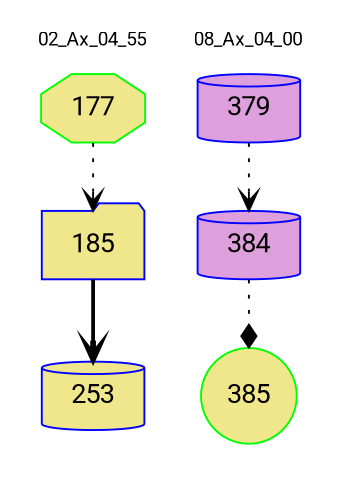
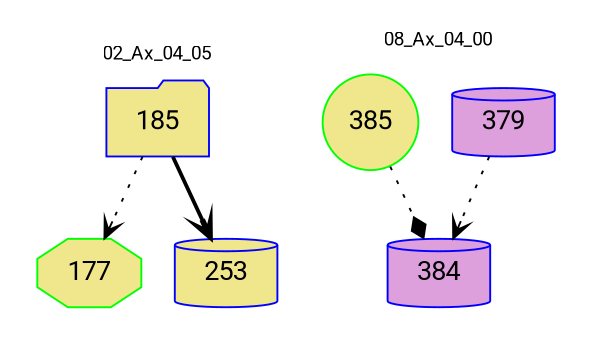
(93, 41) -> (158, 55)
(93, 167) -> (128, 189)
(249, 302) -> (402, 192)
